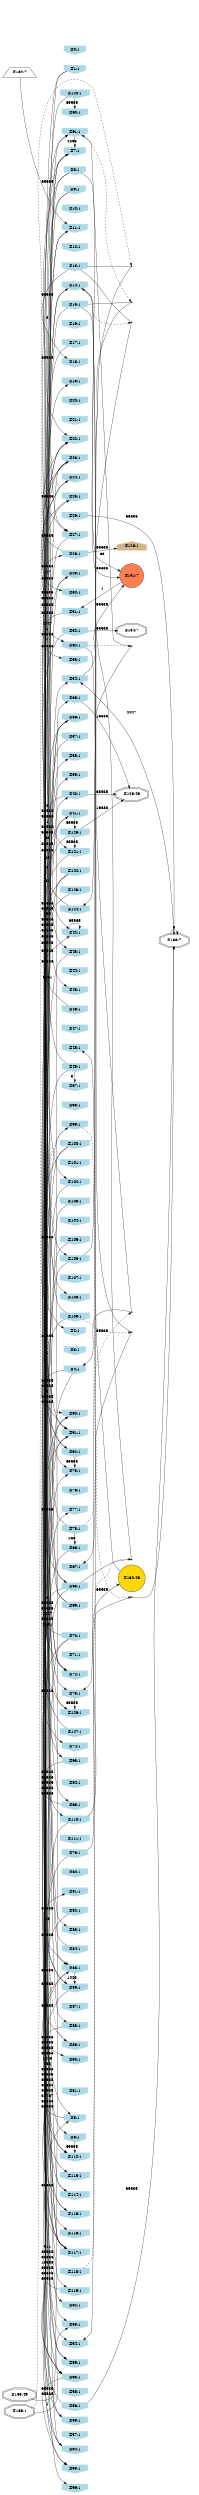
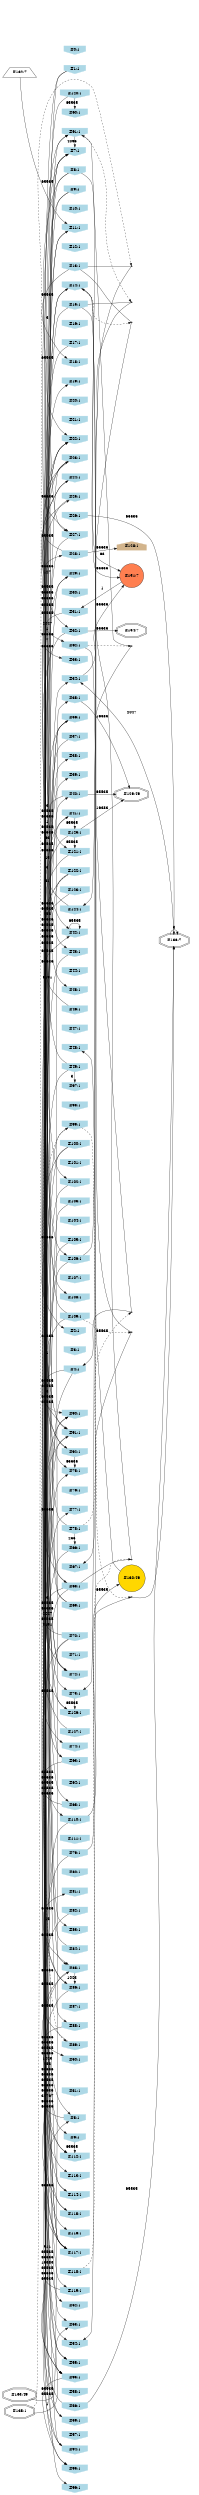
(43, 516) -> (43, 534)
